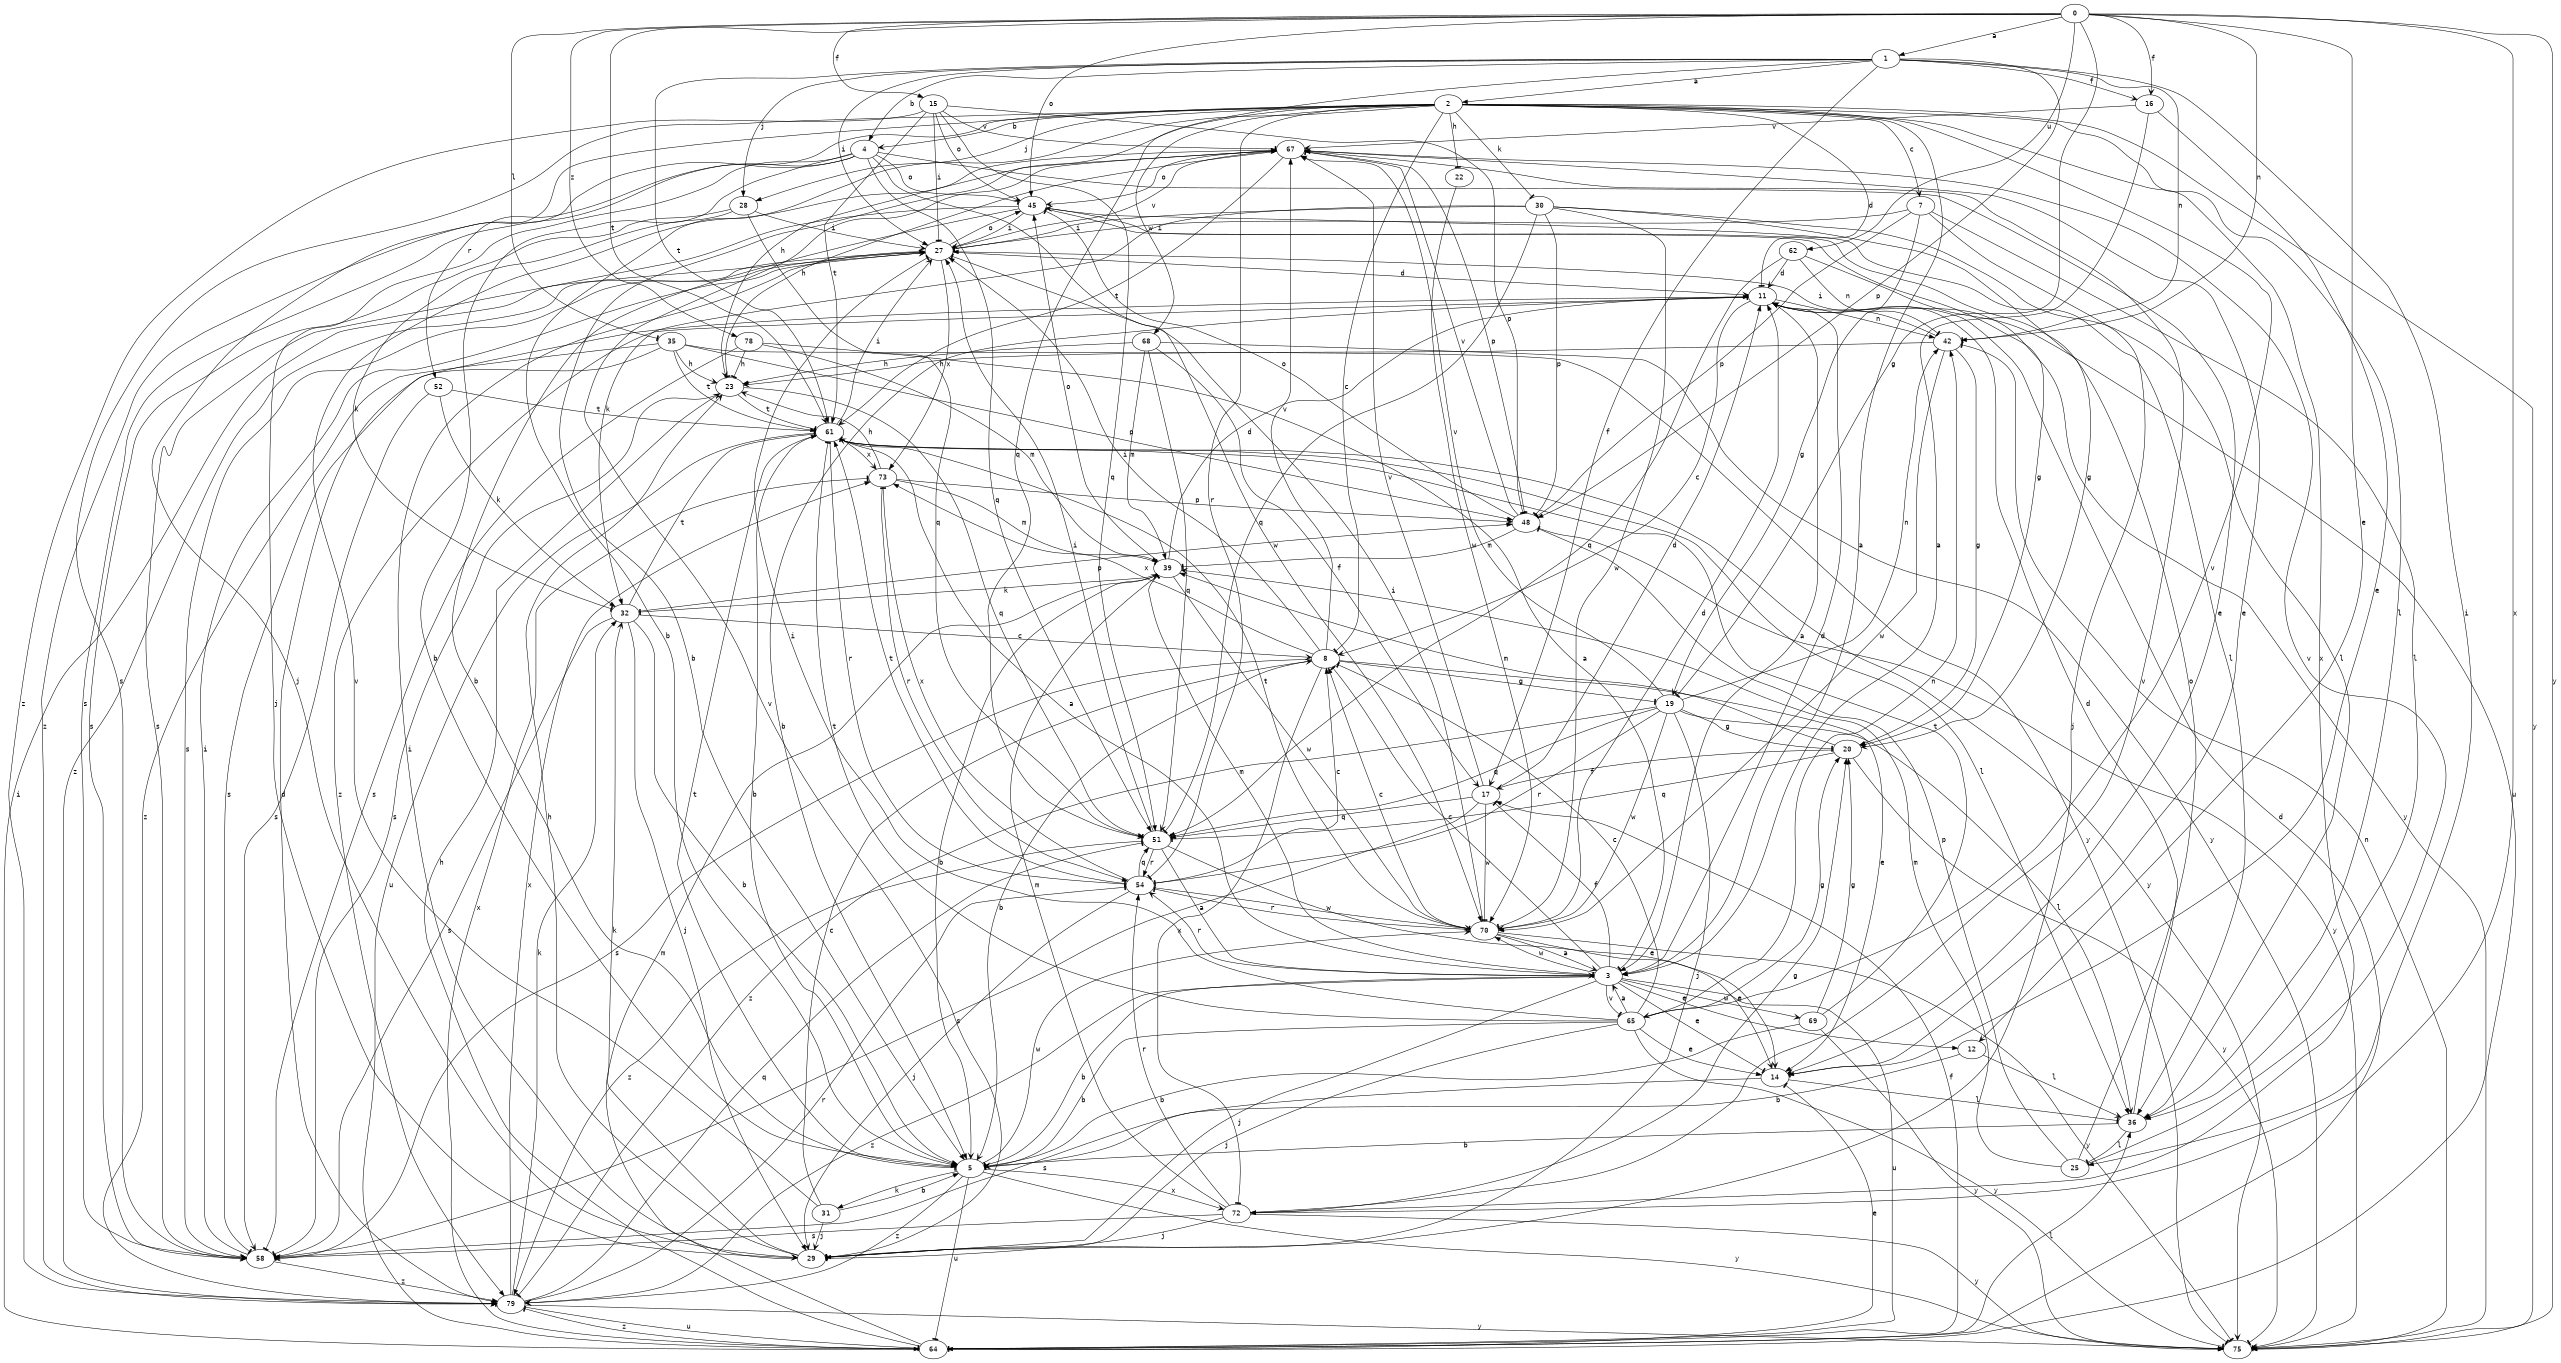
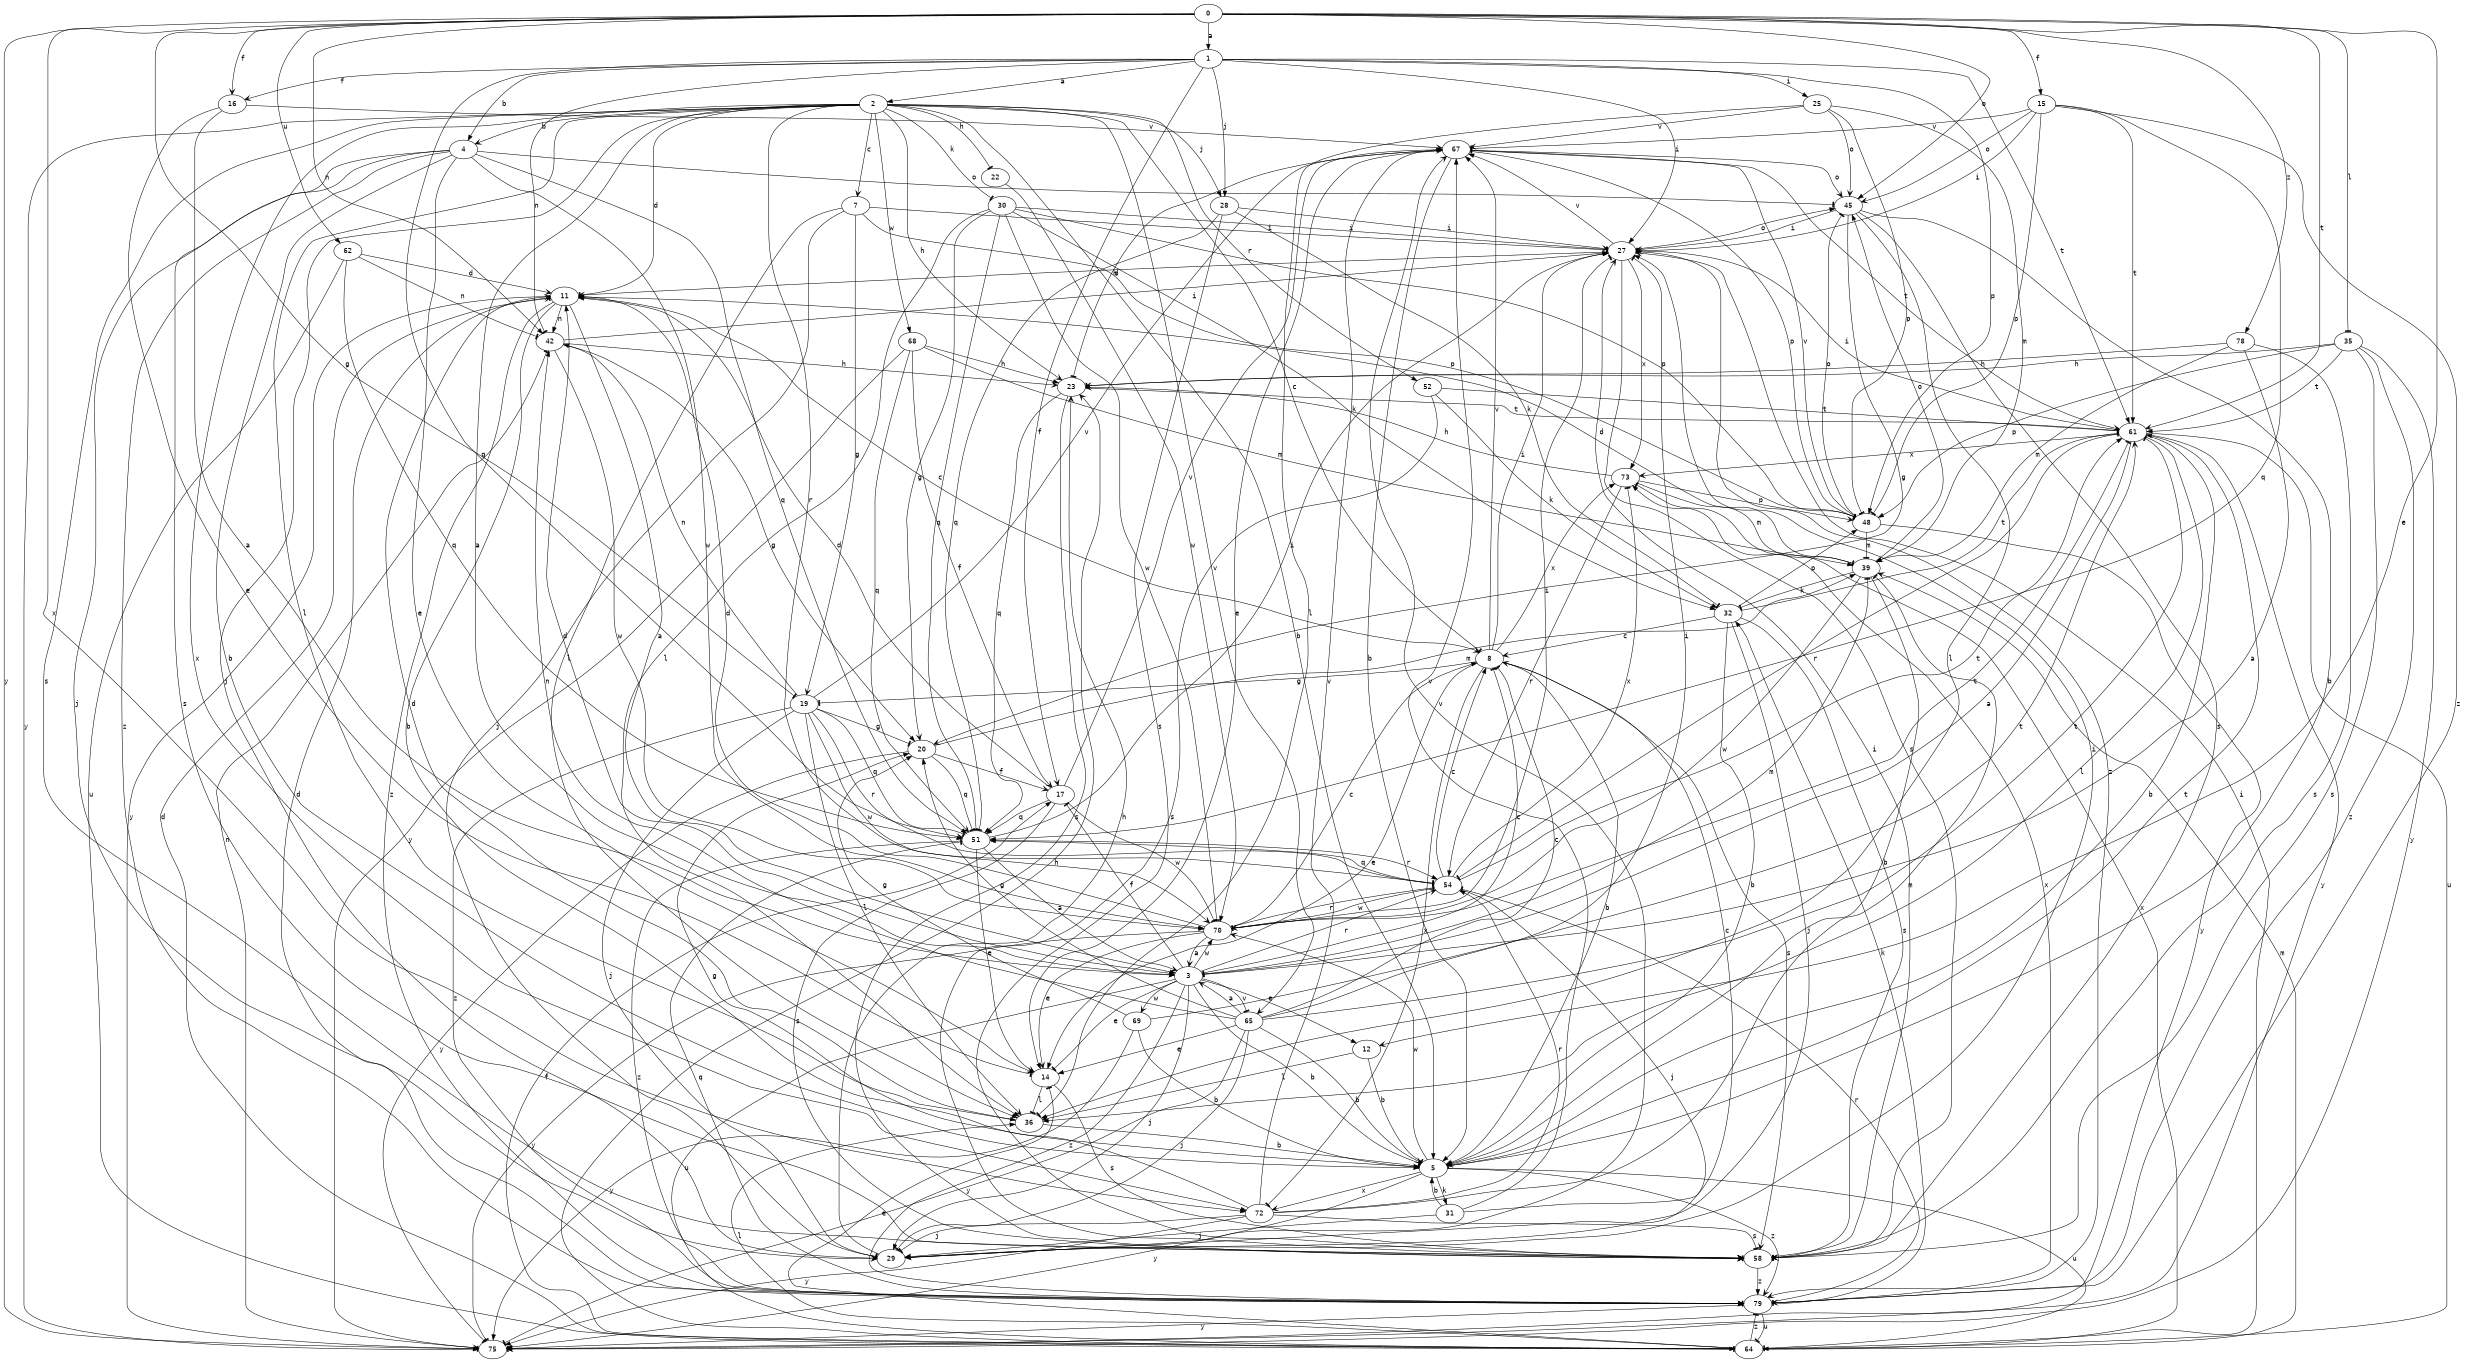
(610, 985) -> none
(2110, 1149) -> (1283, 436)
